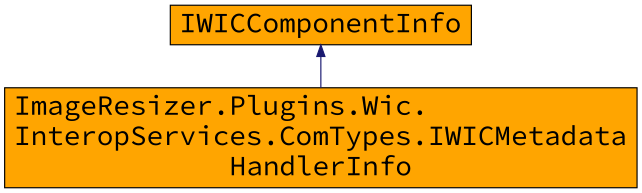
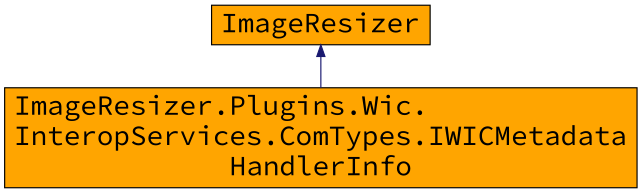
(321, 25) -> (321, 25)
